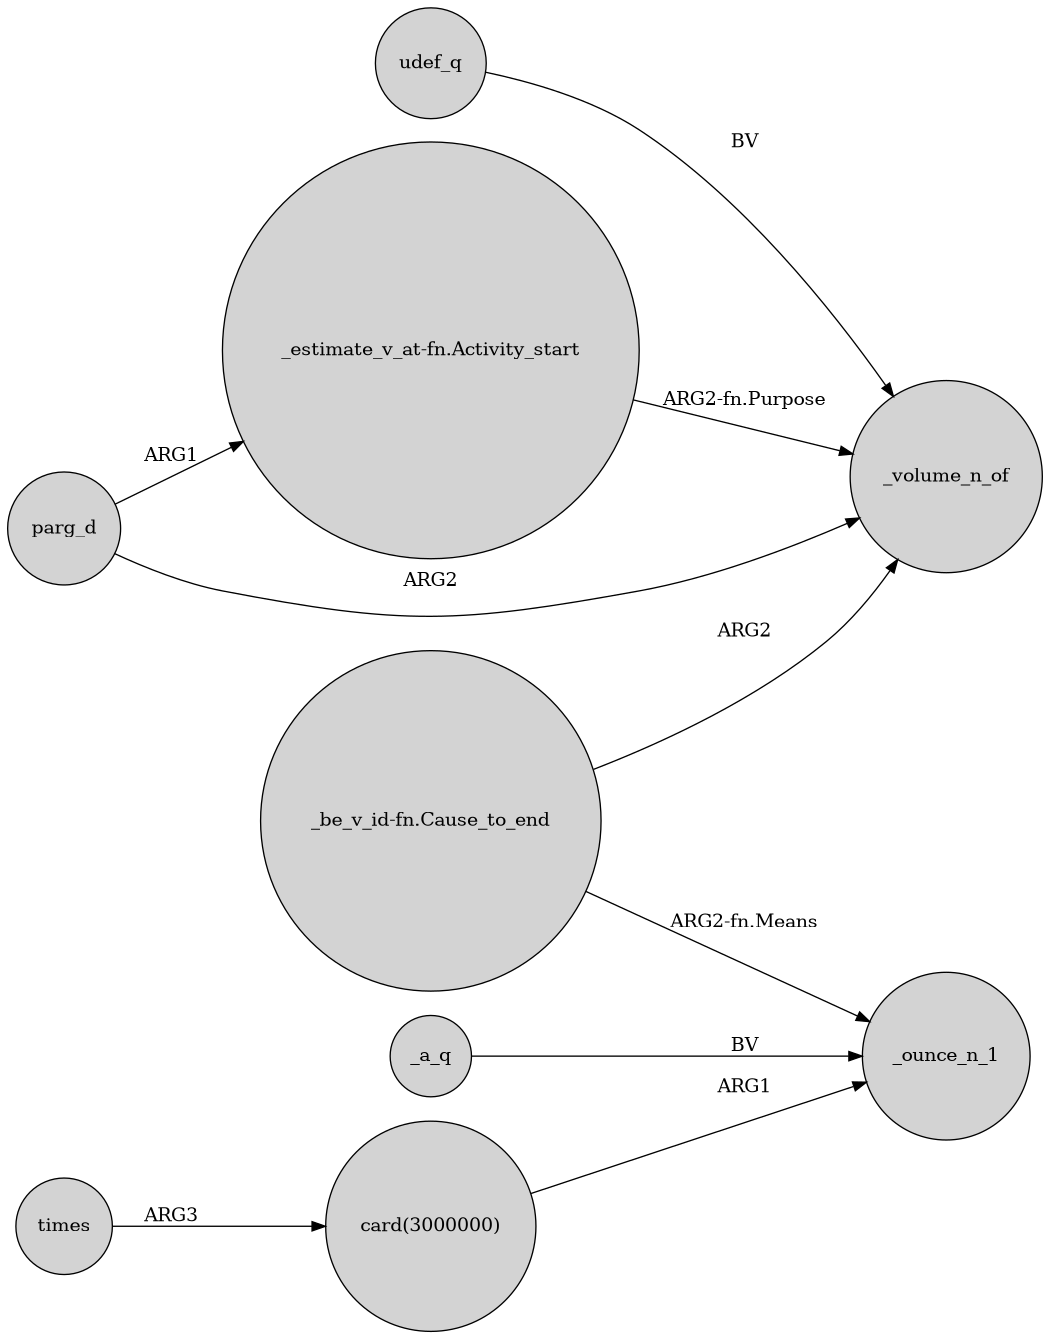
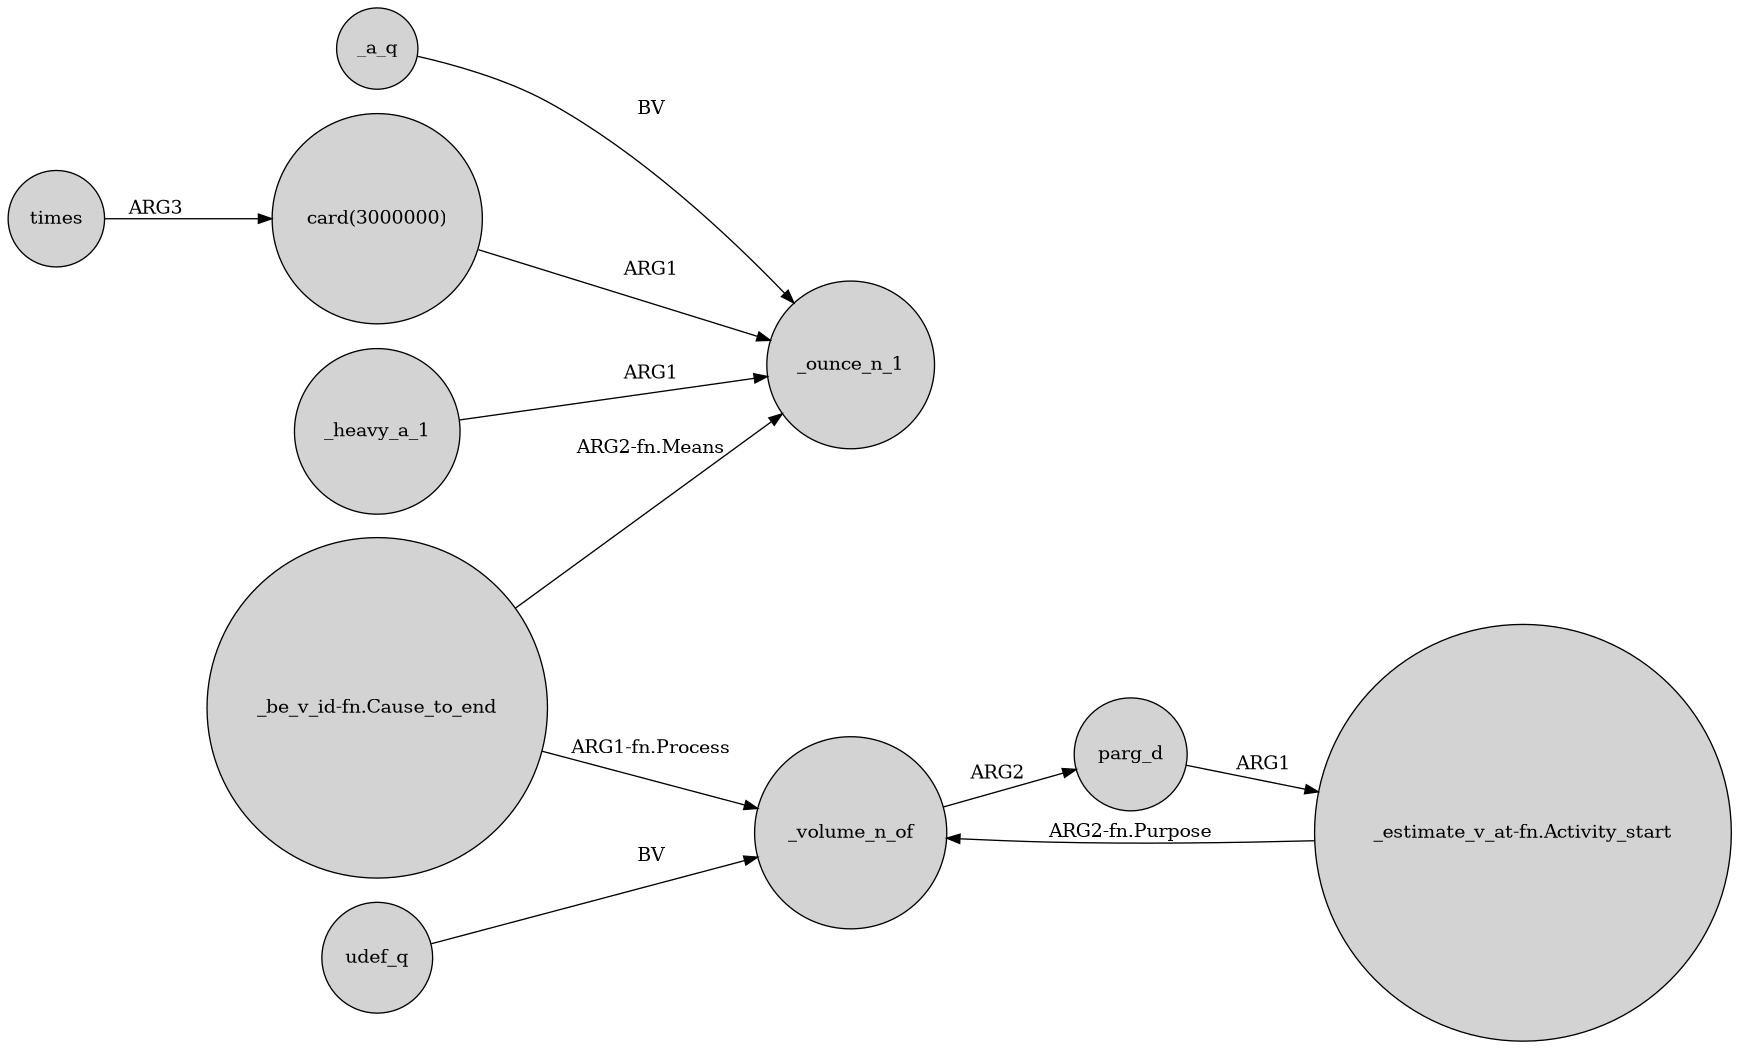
none -> (377, 431)
(483, 614) -> (1003, 790)
(745, 631) -> (651, 748)
